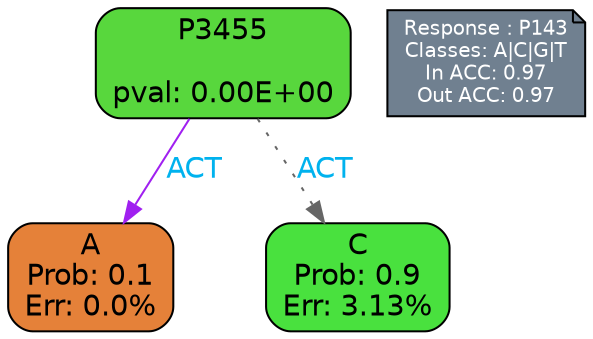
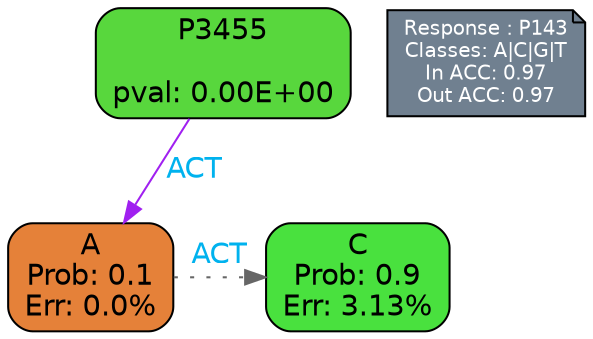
(285, 162) -> (209, 277)
